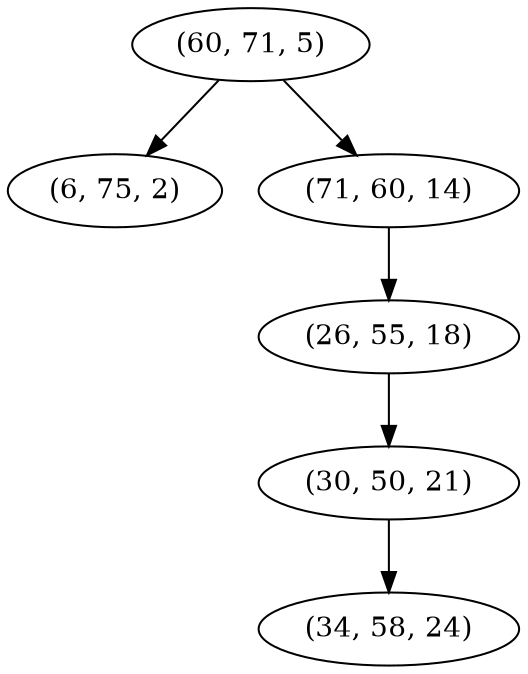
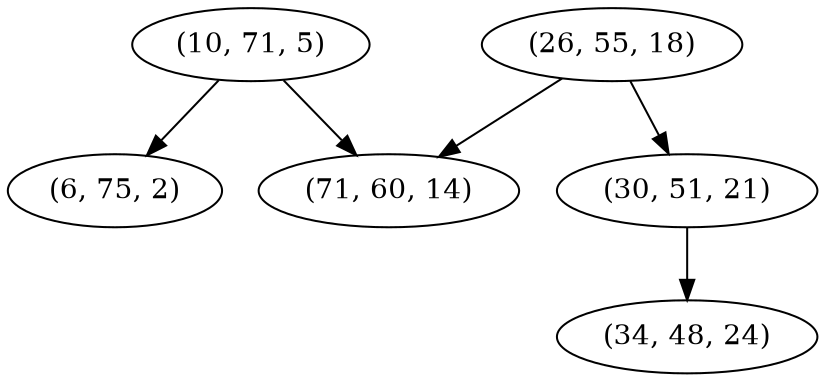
(251, 45) -> (251, 45)
(389, 254) -> (509, 112)
(389, 483) -> (687, 191)
(389, 629) -> (687, 337)
